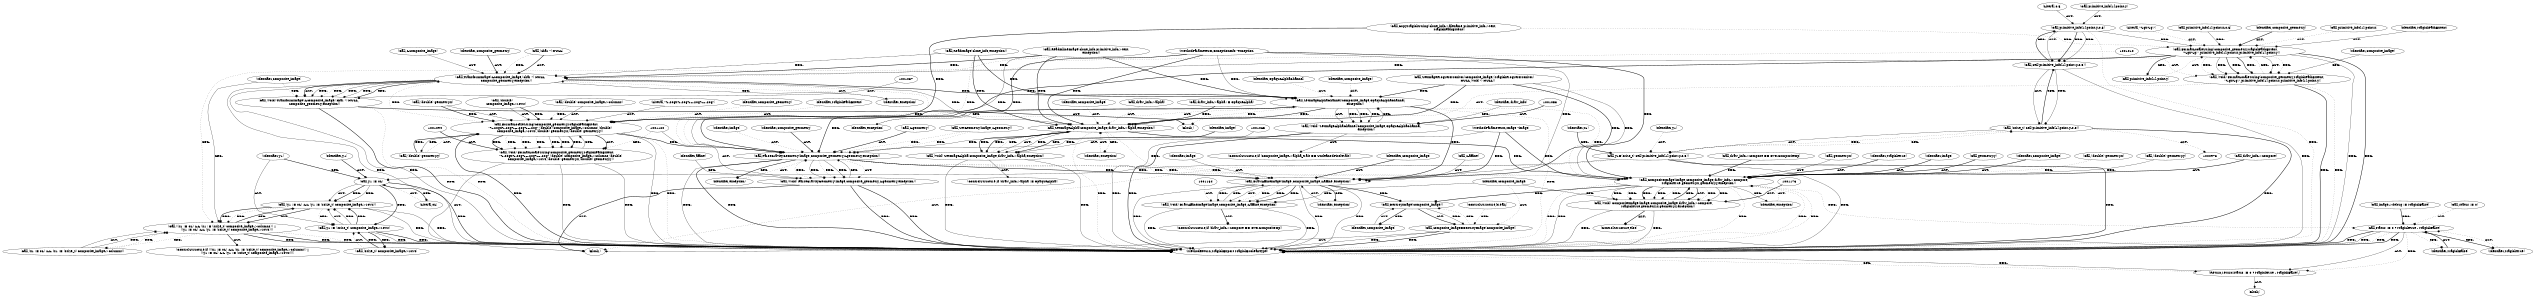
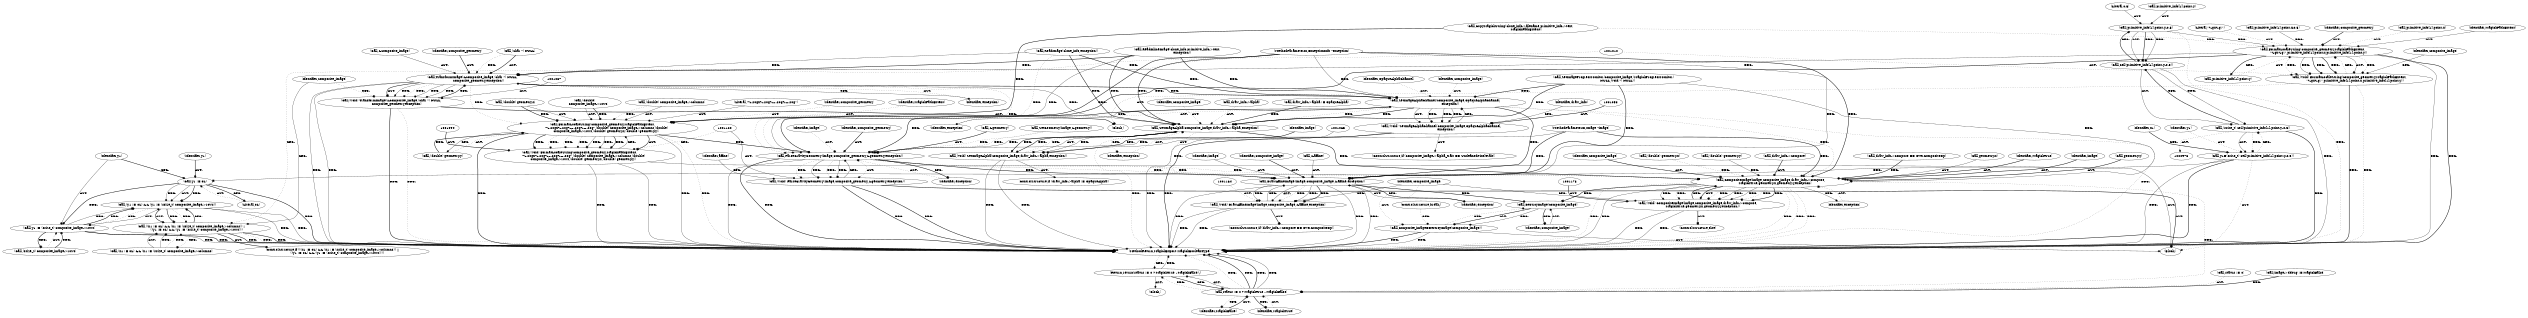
(1457, 212) -> (1483, 214)
(1481, 216) -> (1422, 217)
none -> (1196, 284)
